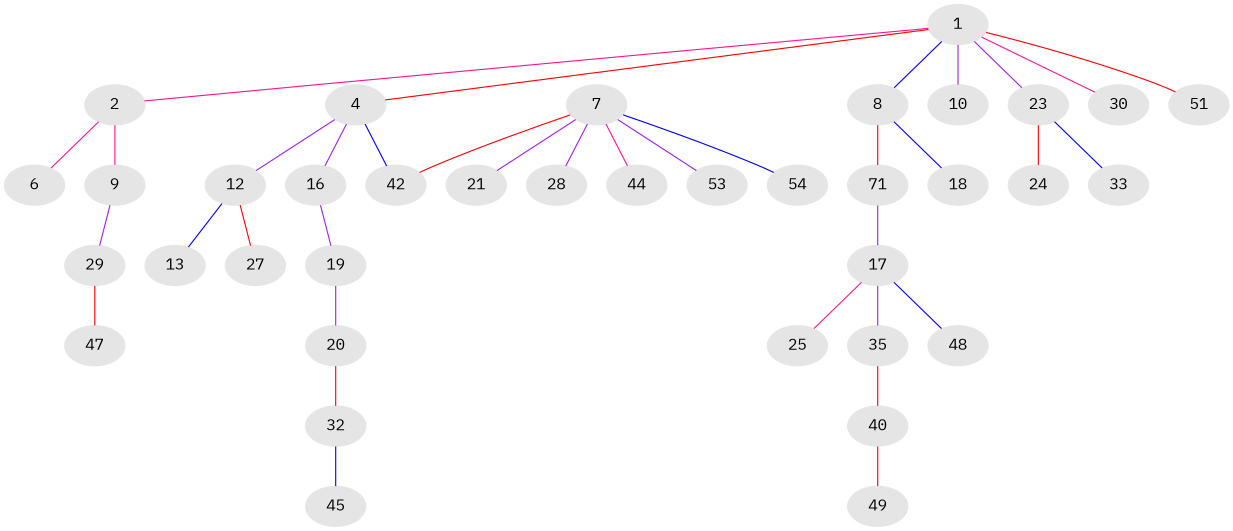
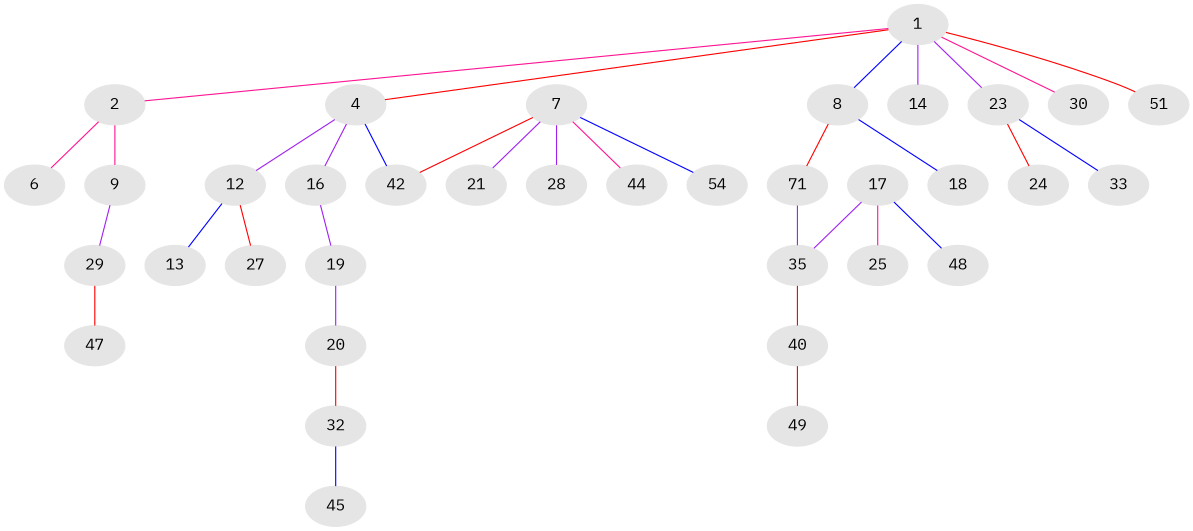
(958, 105) -> (918, 105)
(717, 185) -> none
(878, 225) -> (797, 225)
